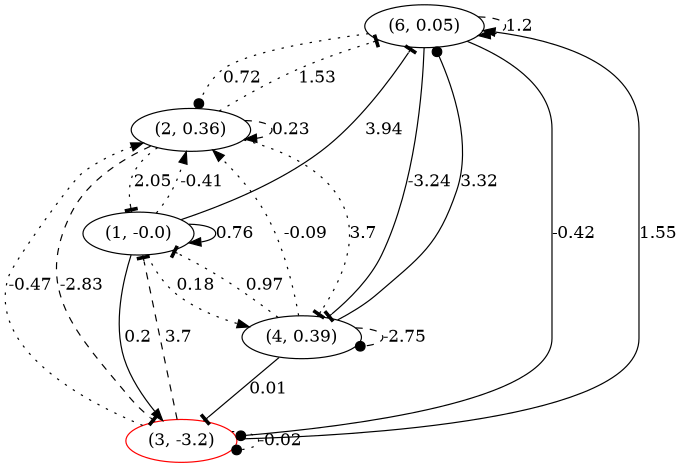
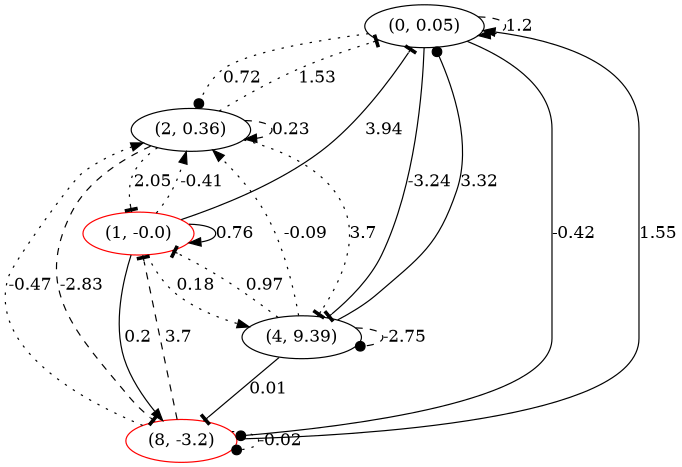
(424, 26) -> (424, 26)
(138, 234) -> (138, 234)
(302, 337) -> (302, 337)
(181, 441) -> (181, 441)
